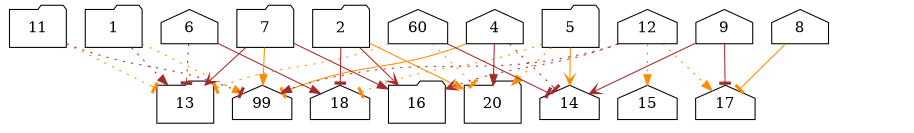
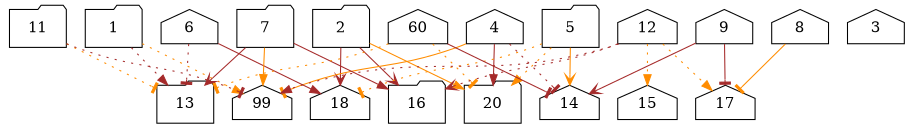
none -> (876, 28)
(341, 64) -> (341, 64)
